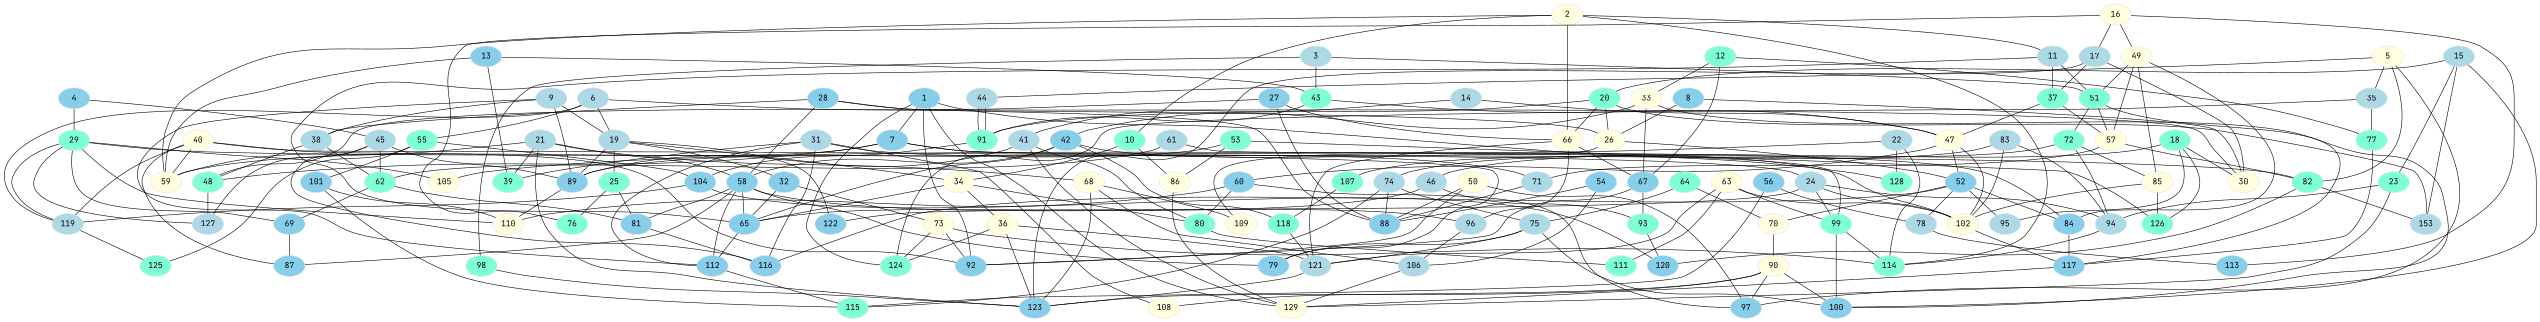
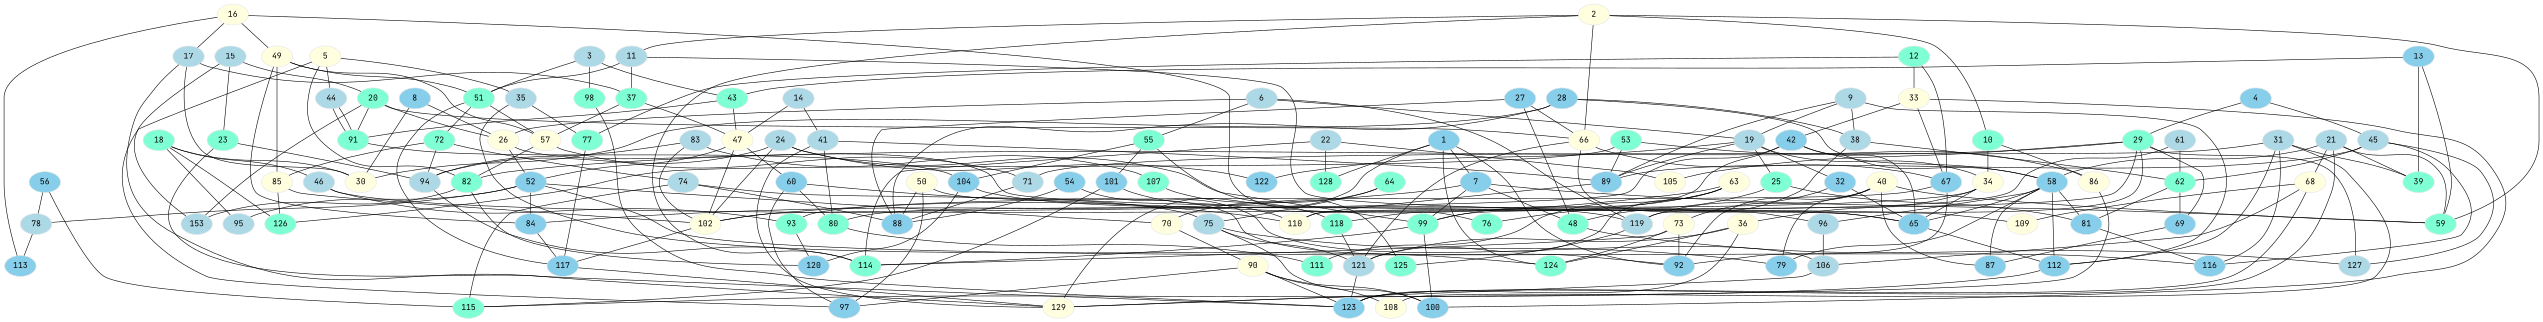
(1353, 156) -> (1449, 203)
(166, 182) -> (2441, 224)
(2204, 294) -> none
